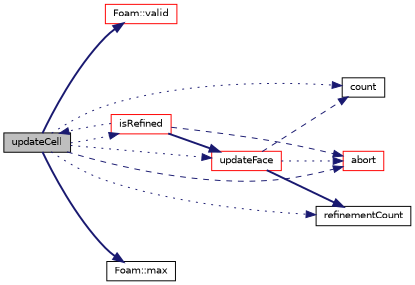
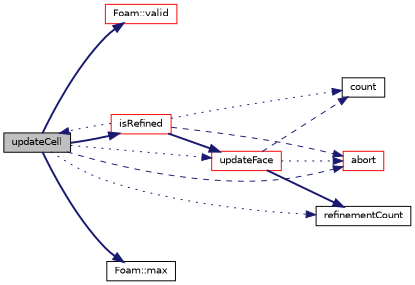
(188, 89) -> (252, 104)
(90, 140) -> (90, 140)
